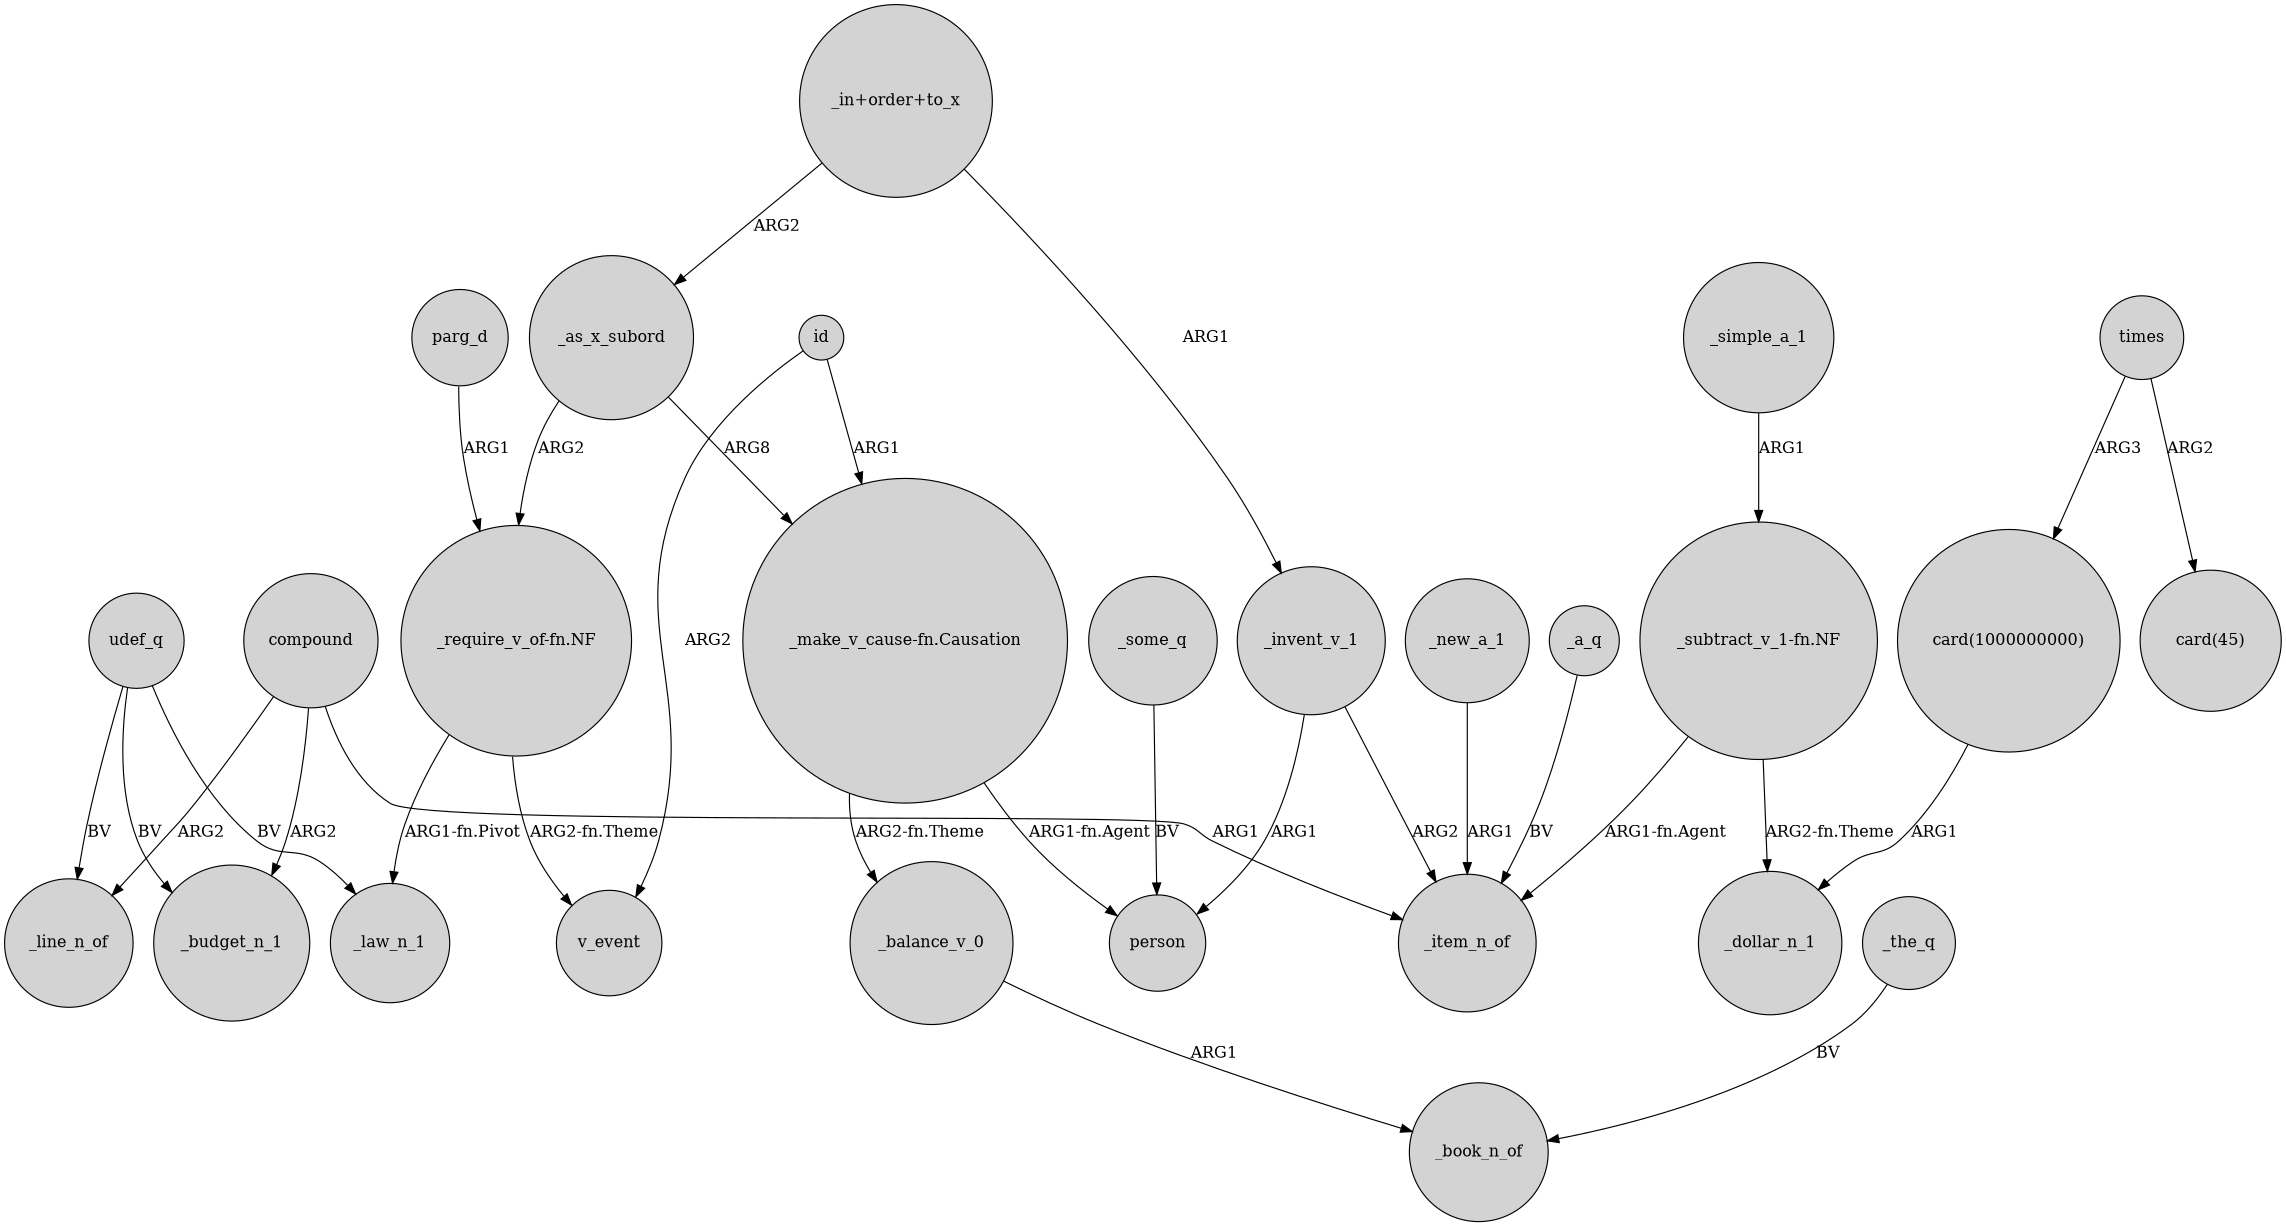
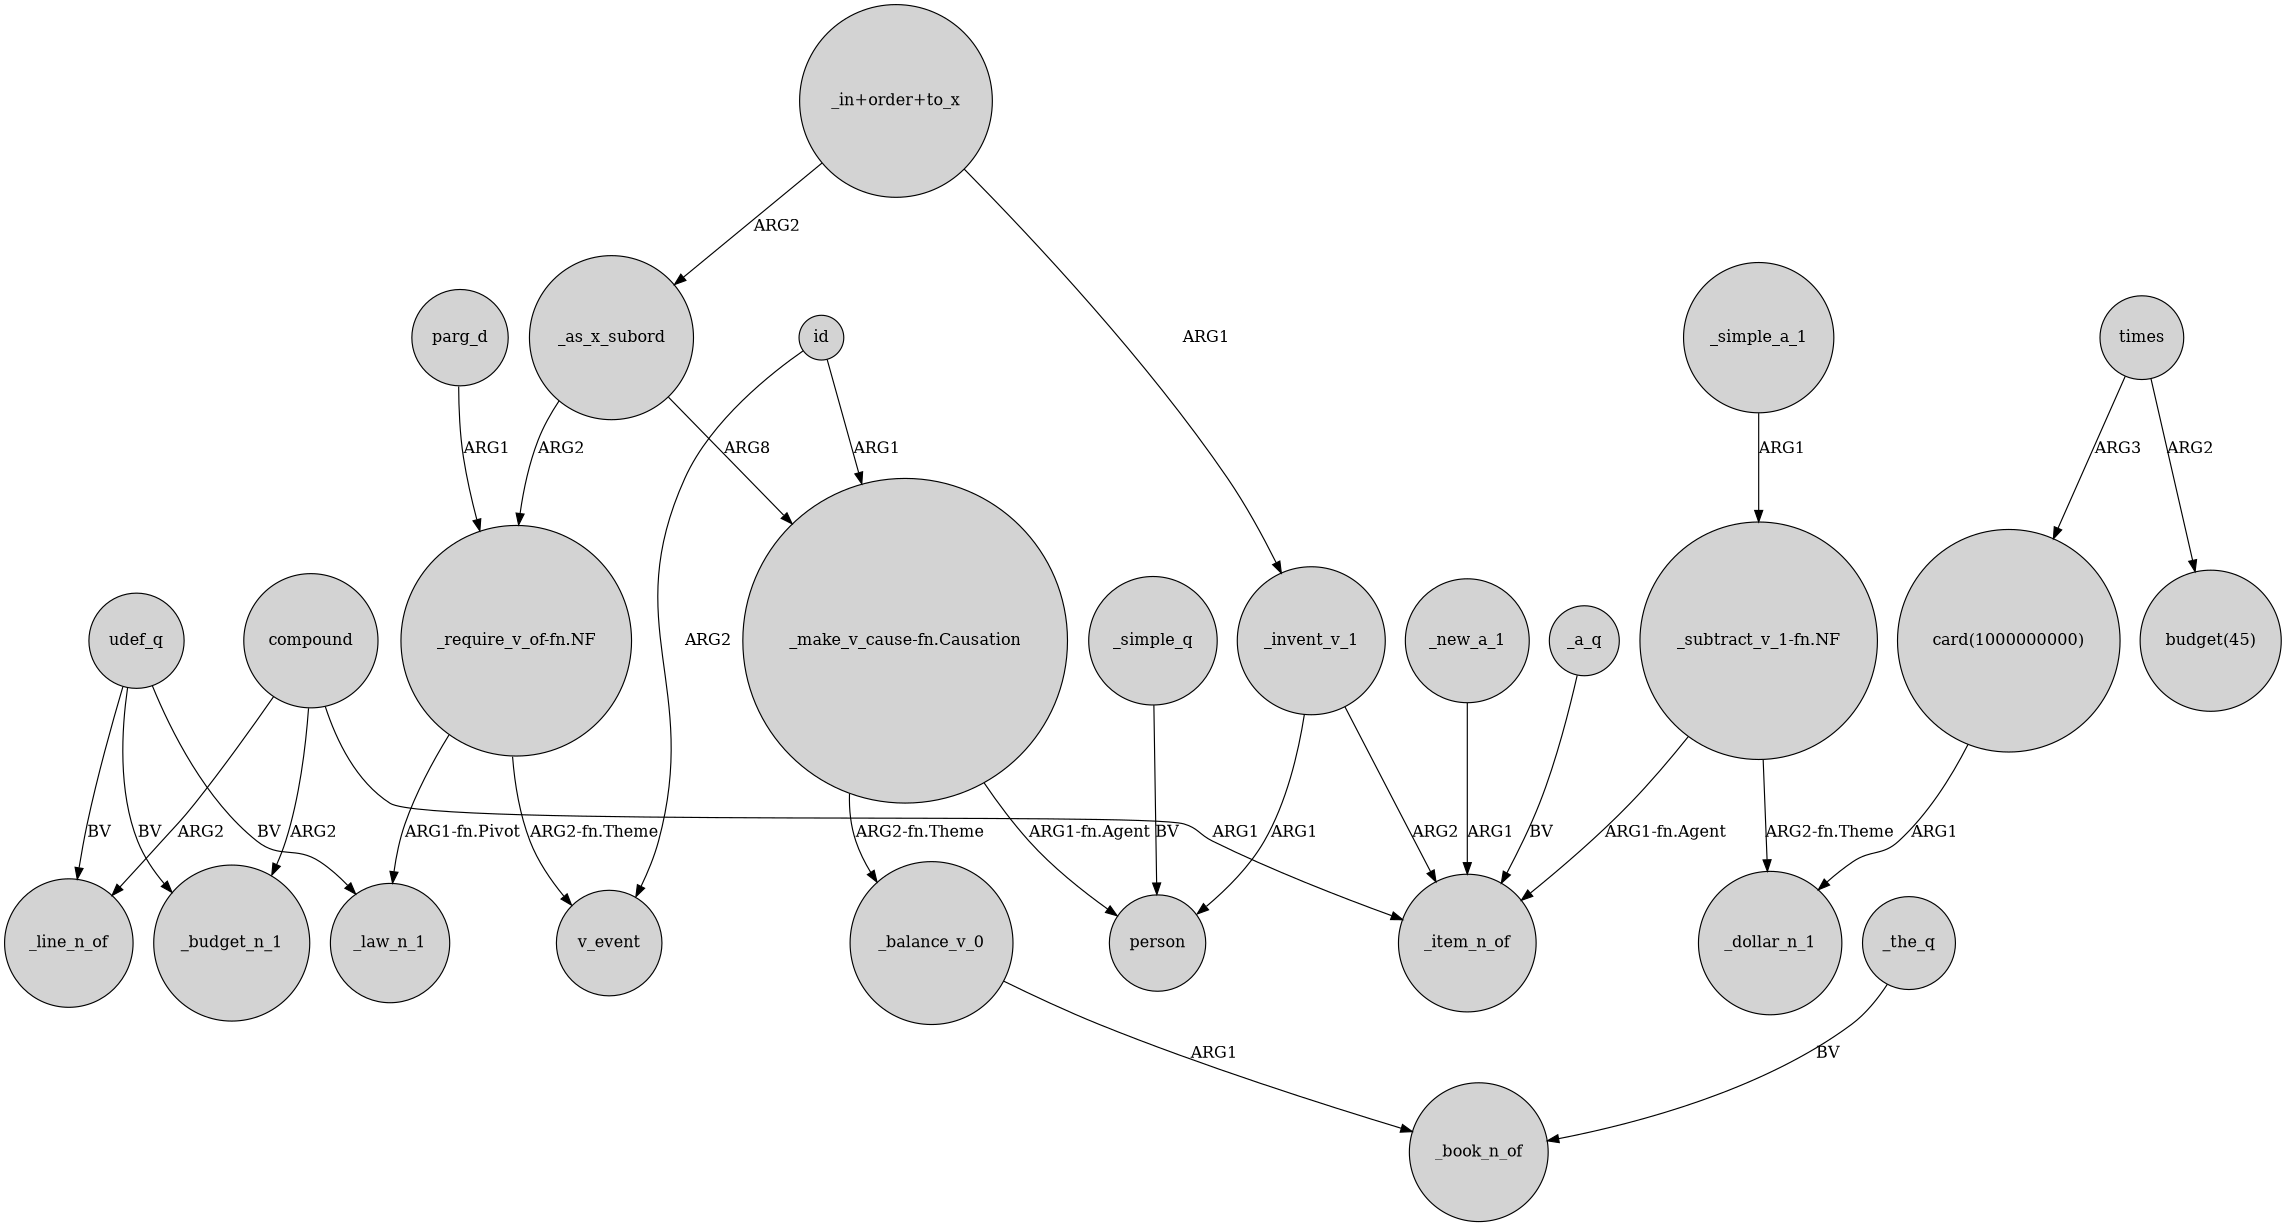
(1153, 641) -> (1153, 641)
(2211, 641) -> (2211, 641)
